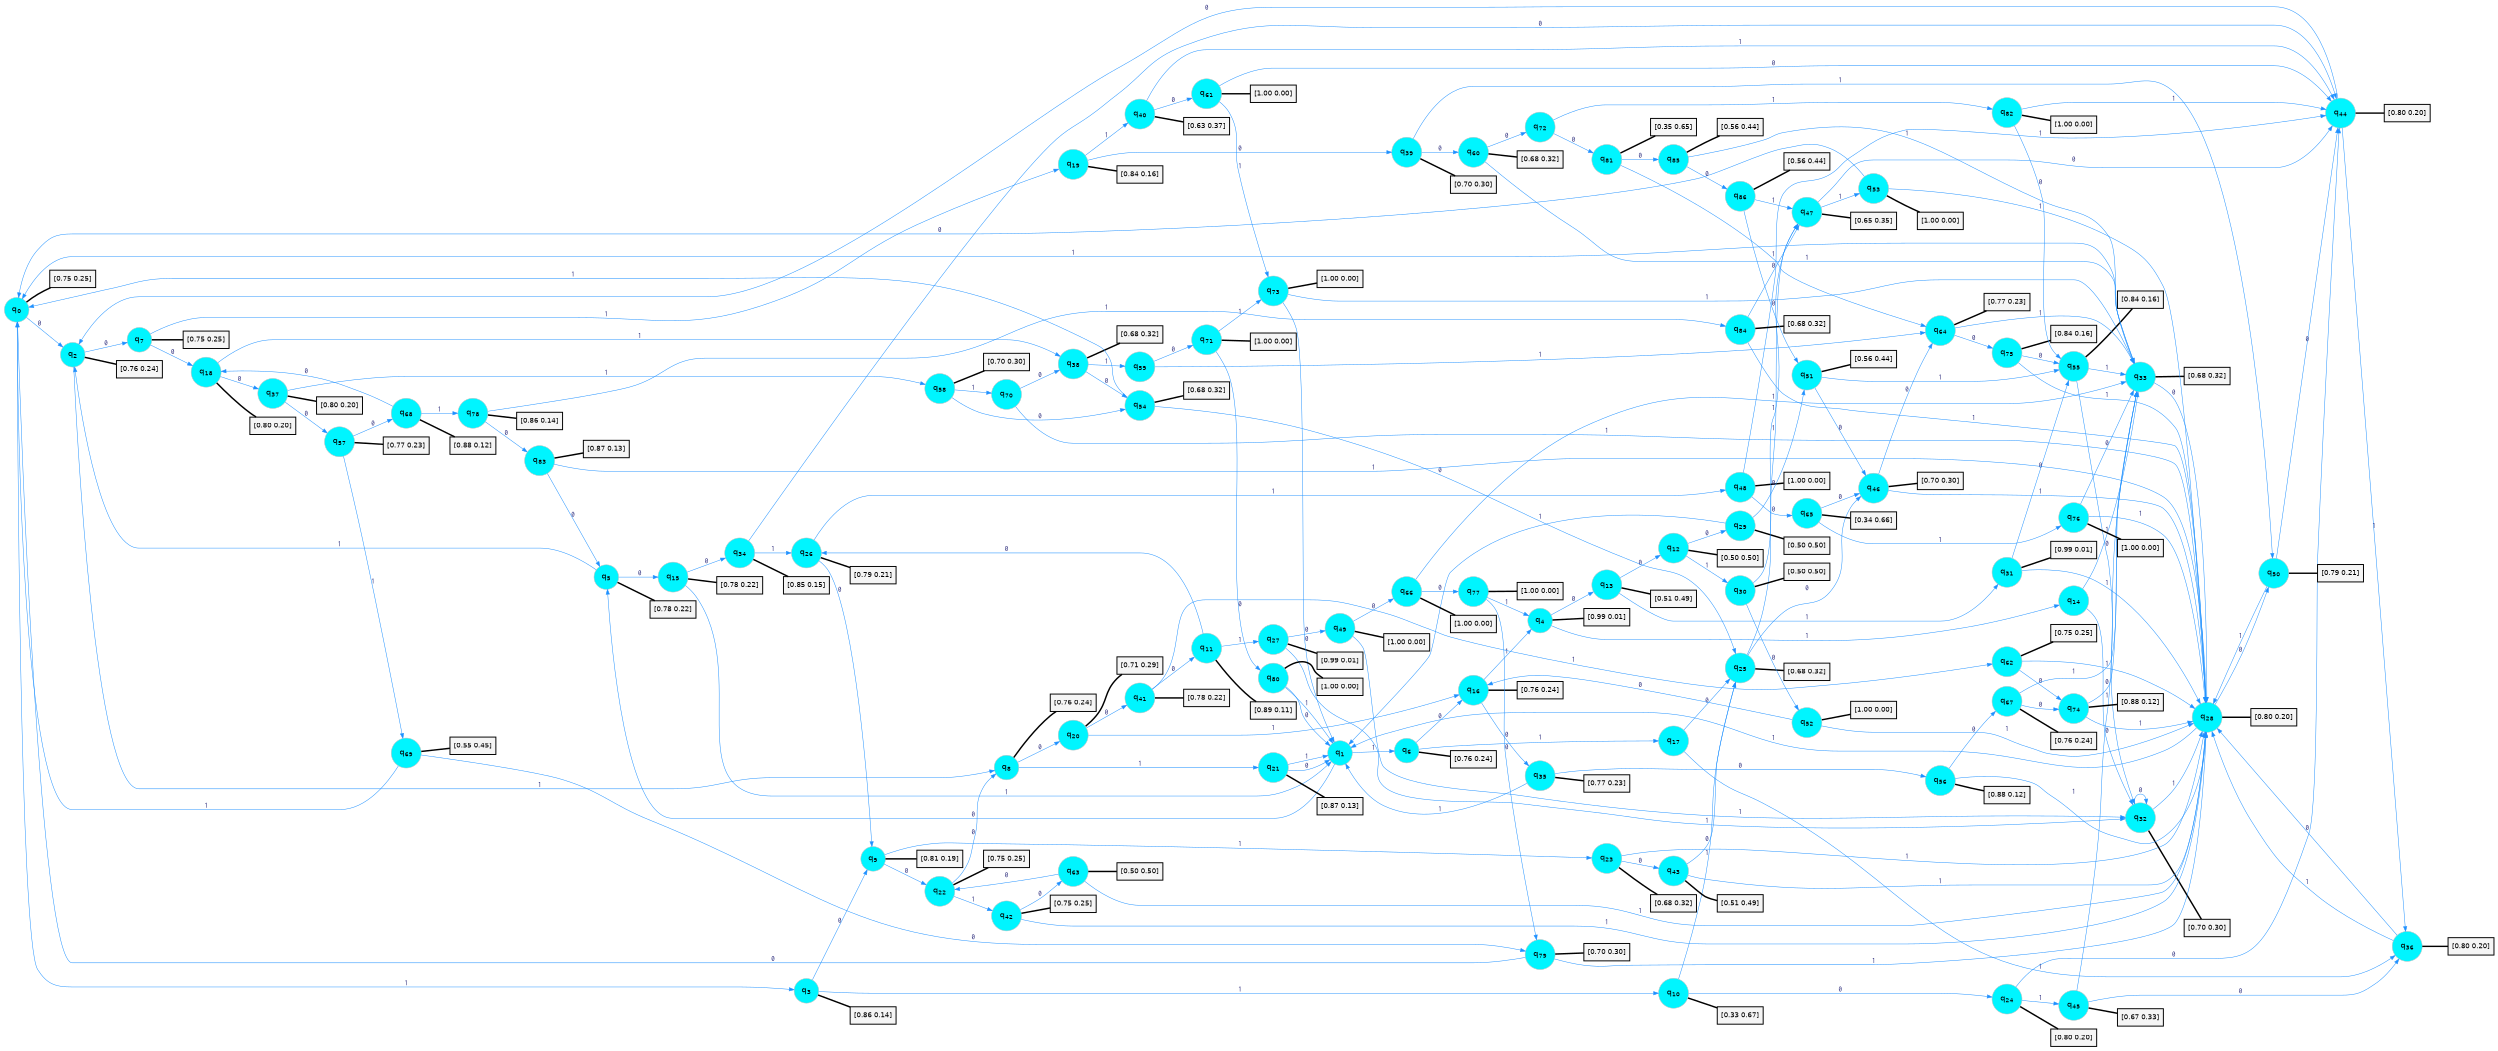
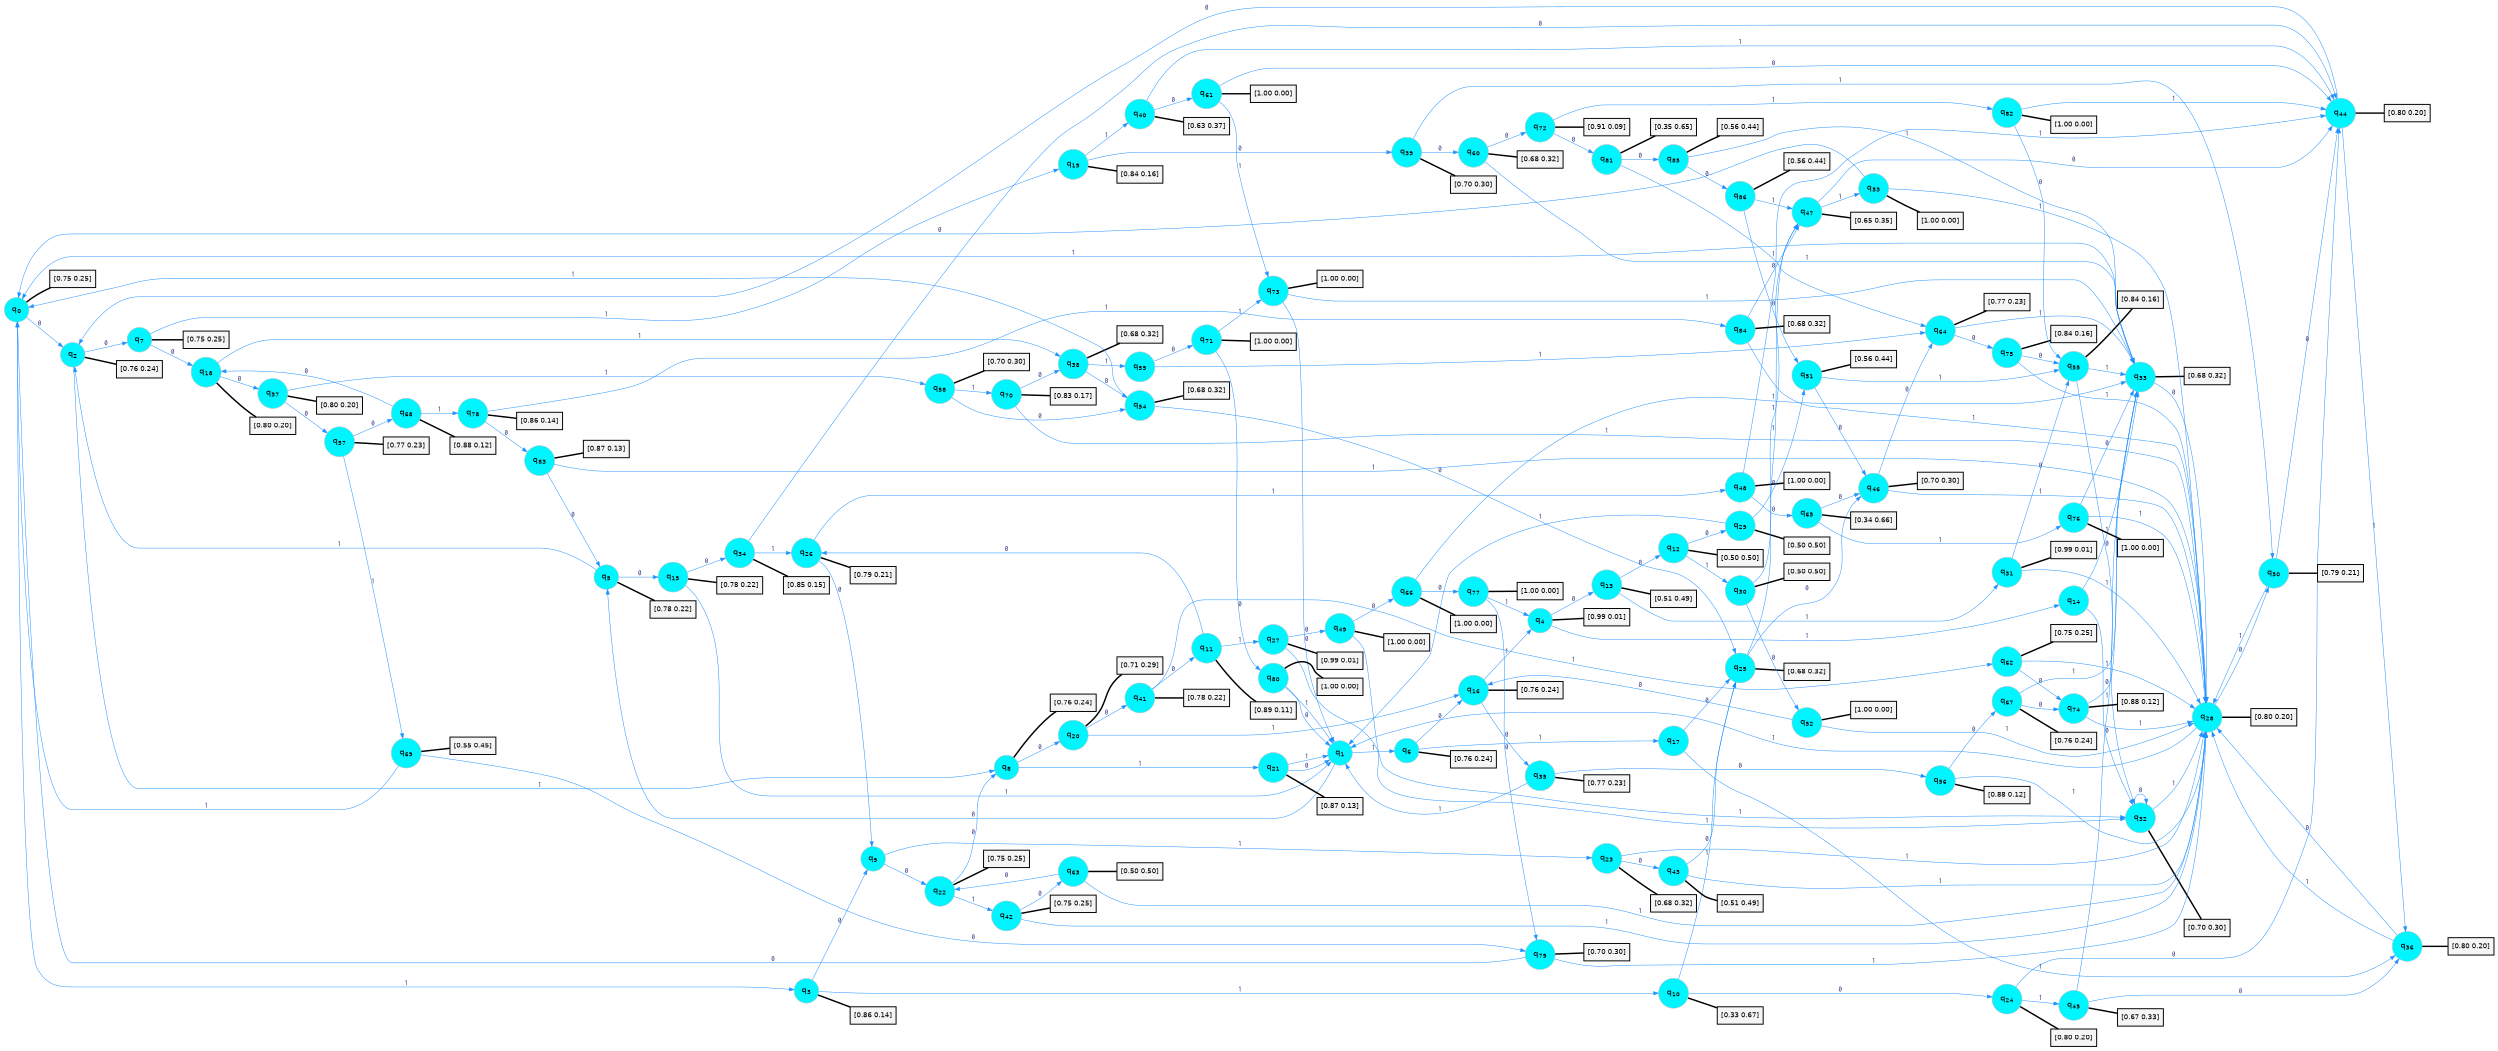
none -> (1607, 127)
none -> (1073, 396)
(940, 859) -> none
